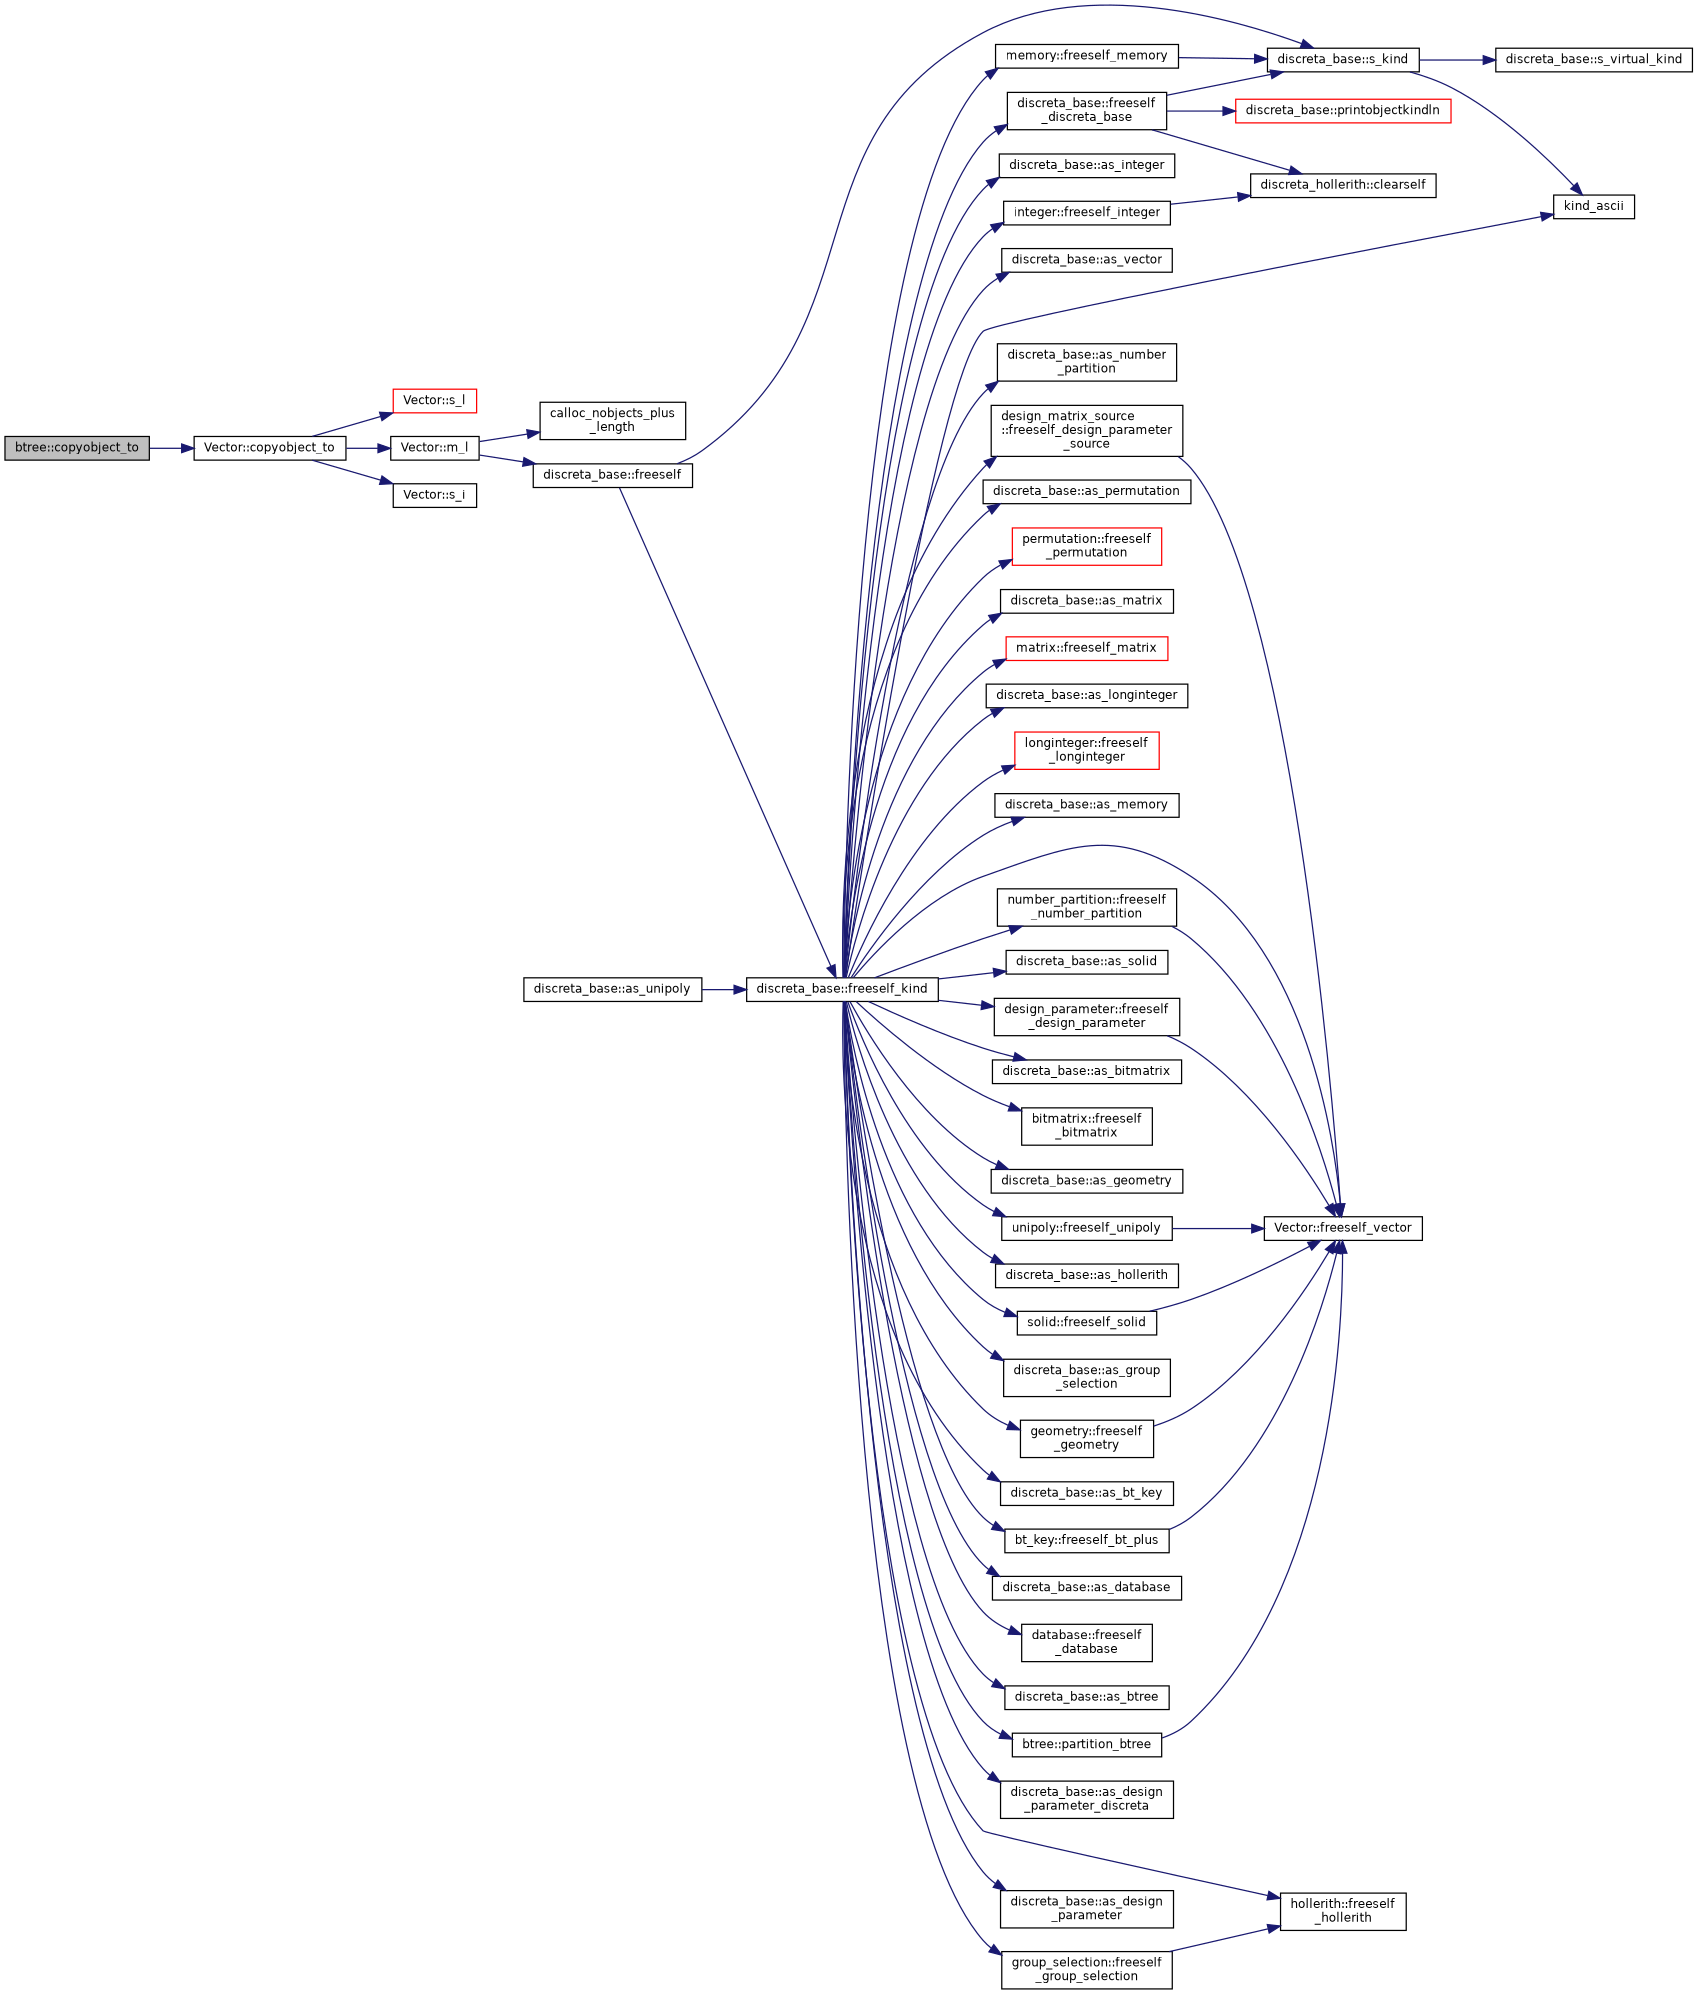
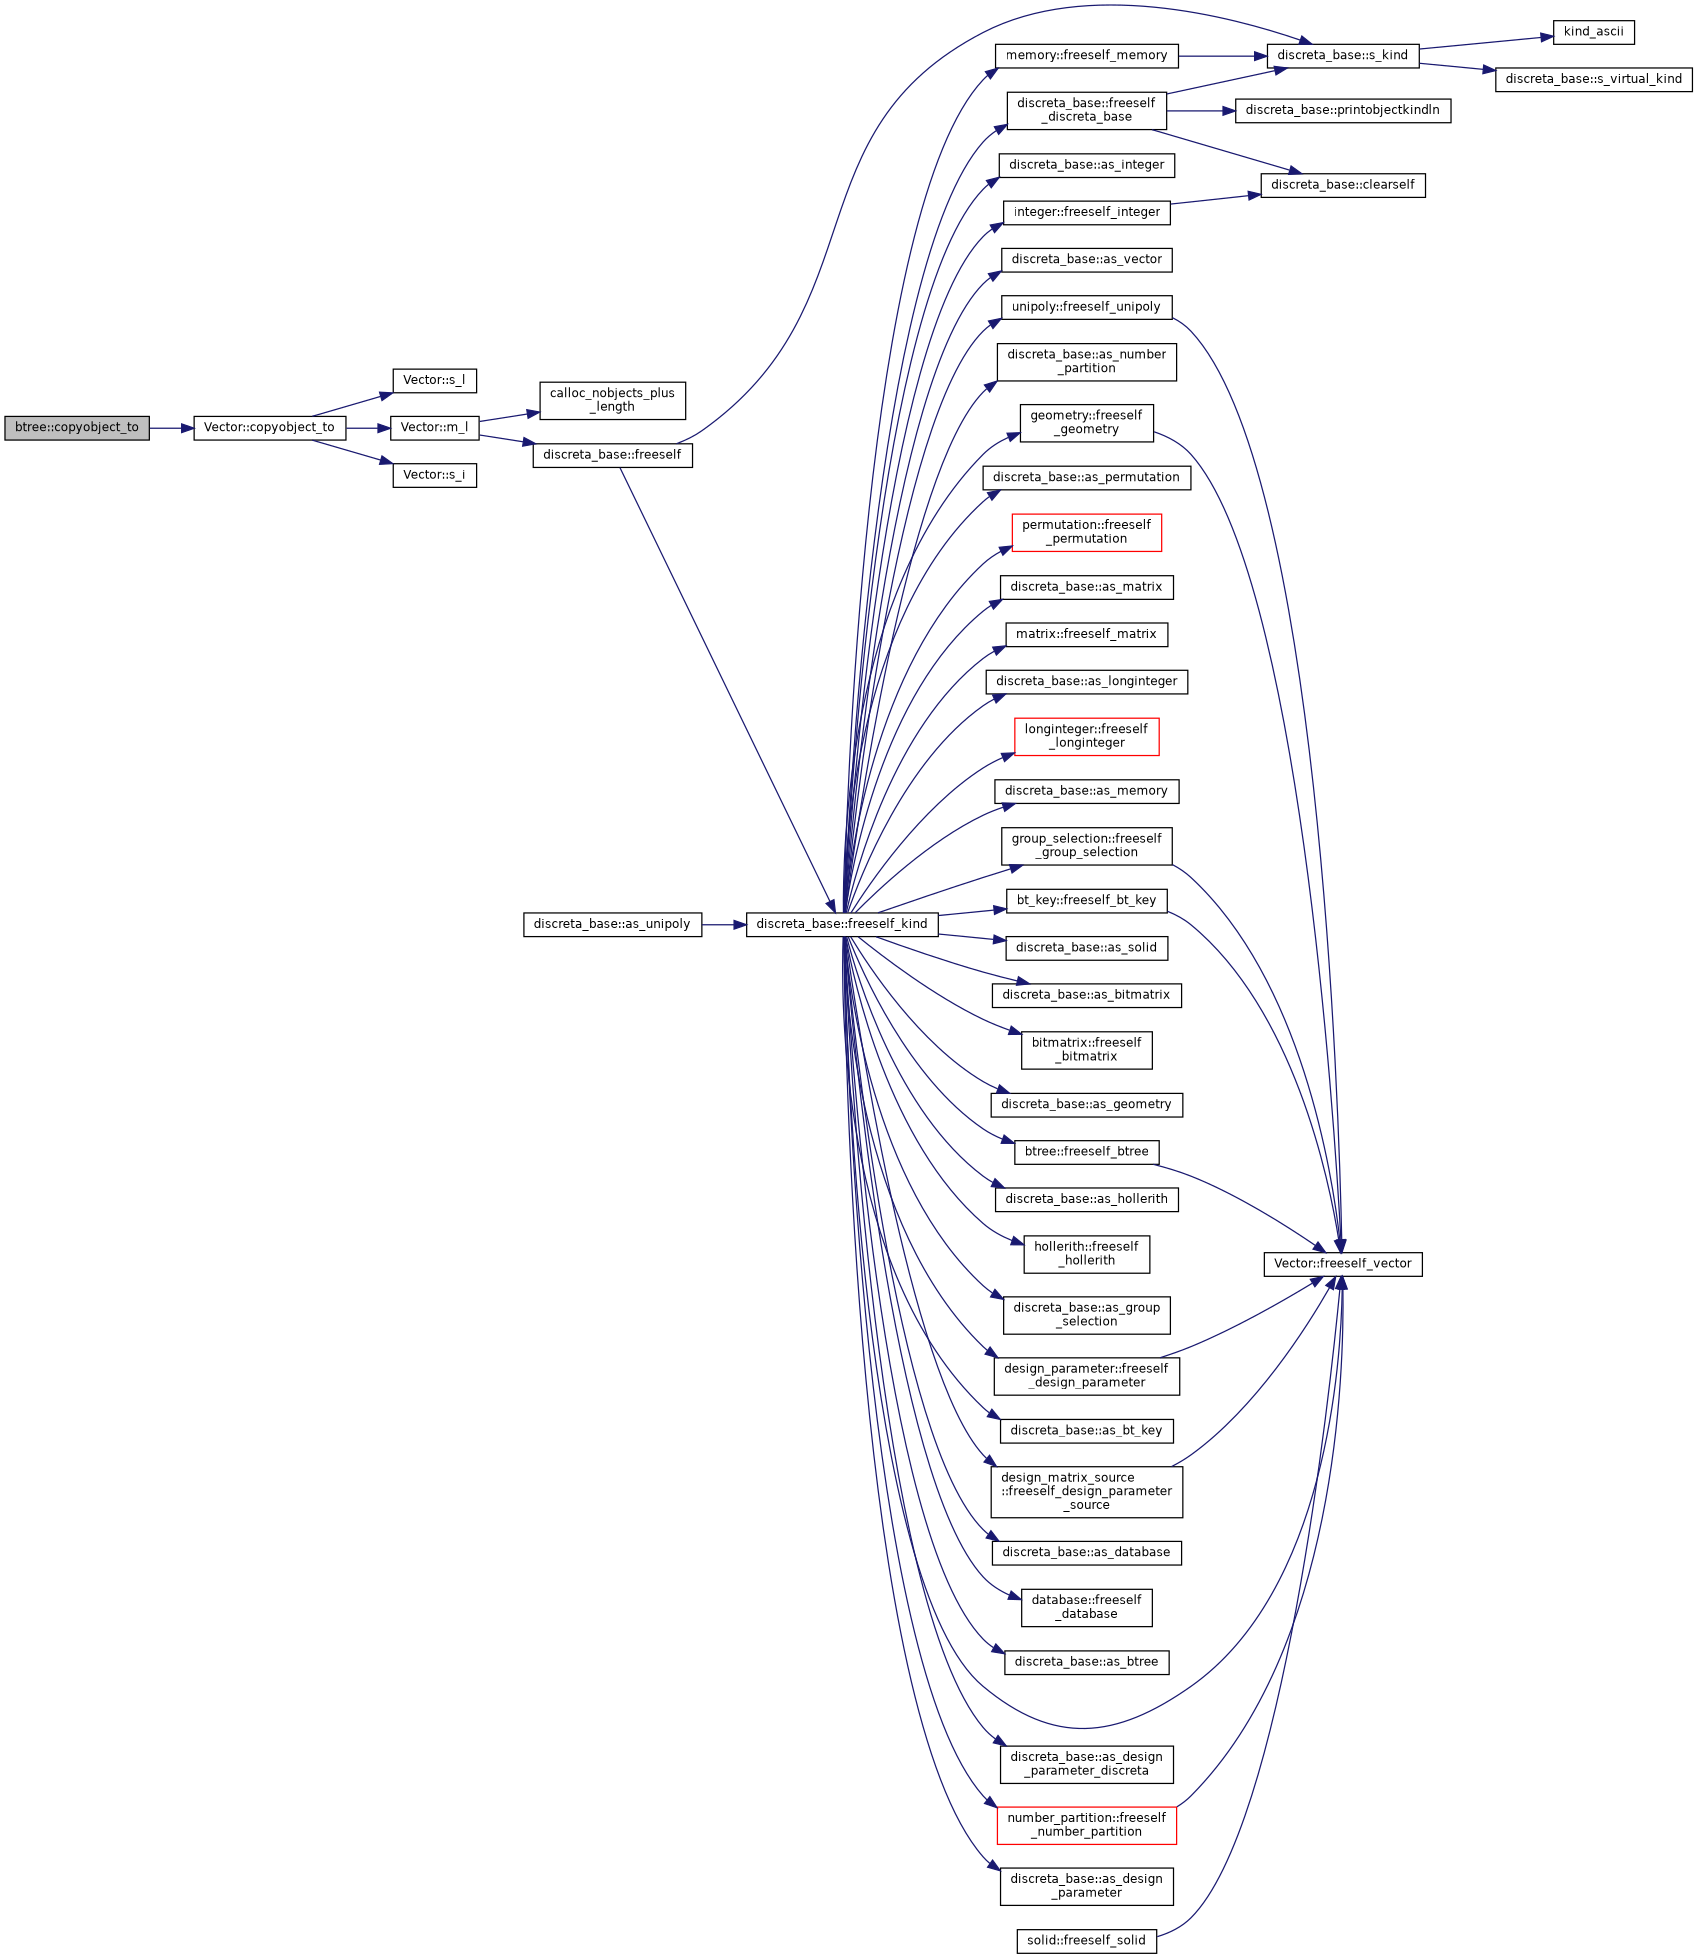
(1343, 111) -> (1343, 111)
(1343, 186) -> (1343, 186)
(963, 373) -> none
(435, 401) -> (435, 381)
(1087, 649) -> (1087, 635)
(1087, 907) -> (1087, 1826)
(894, 1174) -> none
(1087, 1541) -> (1087, 901)
(1087, 1745) -> (1087, 1152)
(1219, 1940) -> (1291, 1036)
